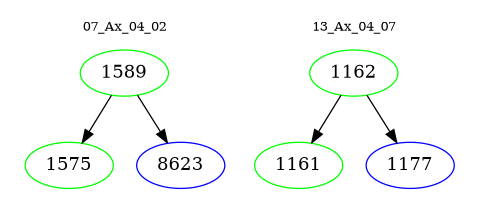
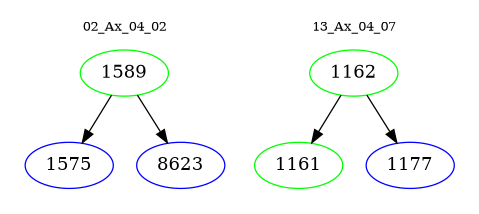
(125, 28) -> (125, 28)
(69, 165) -> (69, 165)
